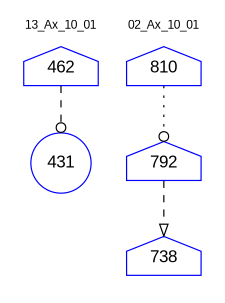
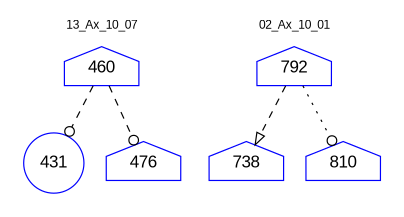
(61, 26) -> (102, 26)
(61, 68) -> (102, 68)
(164, 109) -> (316, 111)
none -> (144, 163)
